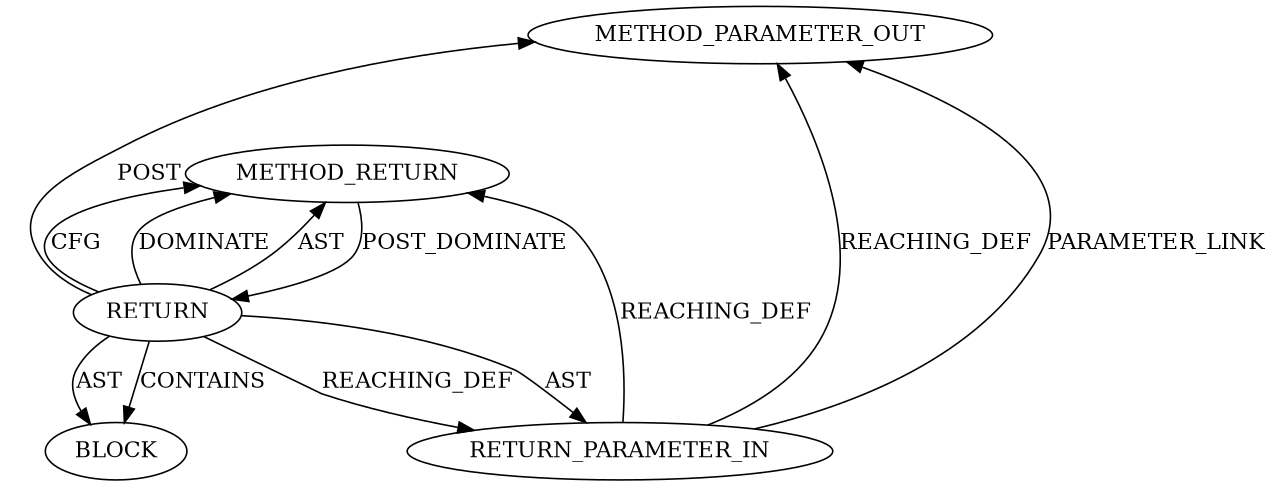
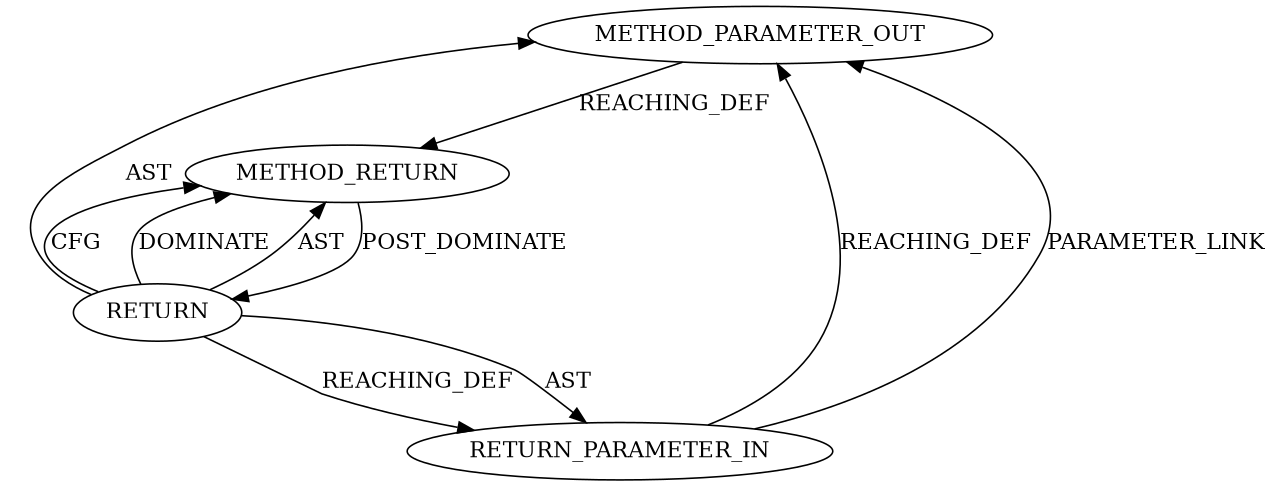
(149, 174) -> (149, 174)
(603, 274) -> (559, 103)
(116, 451) -> none
